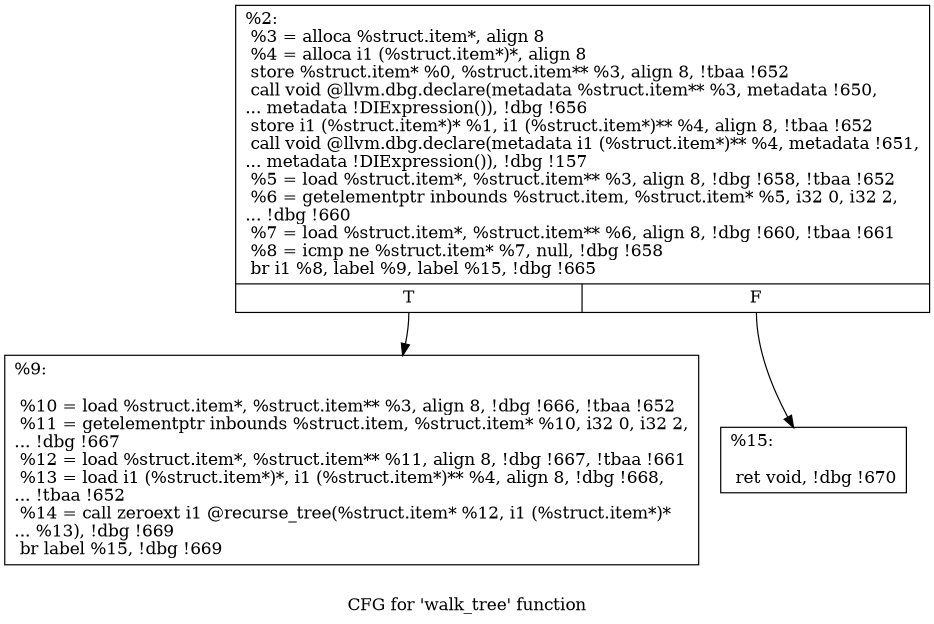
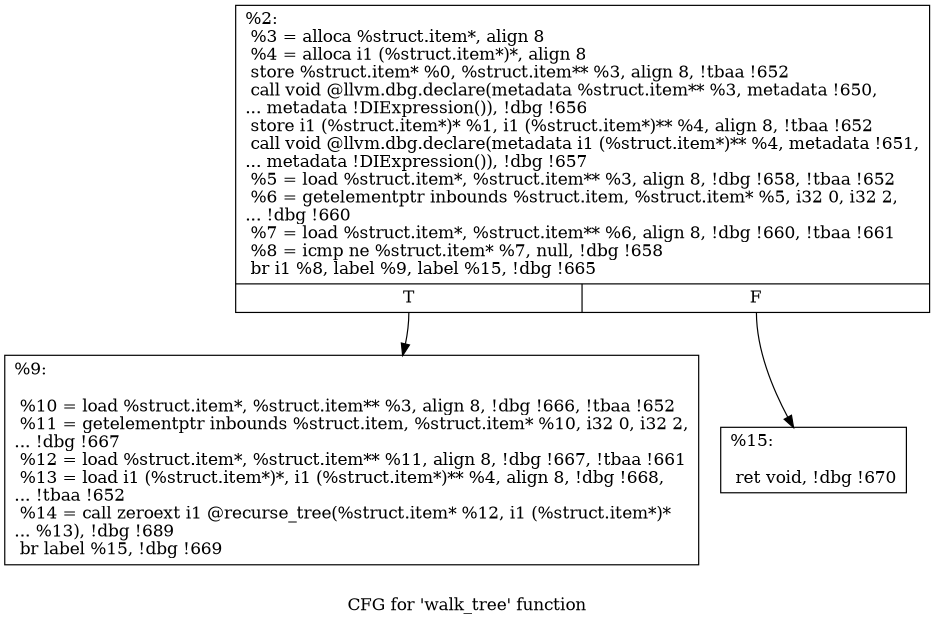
(417, 162) -> (417, 162)
(95, 531) -> (95, 531)
